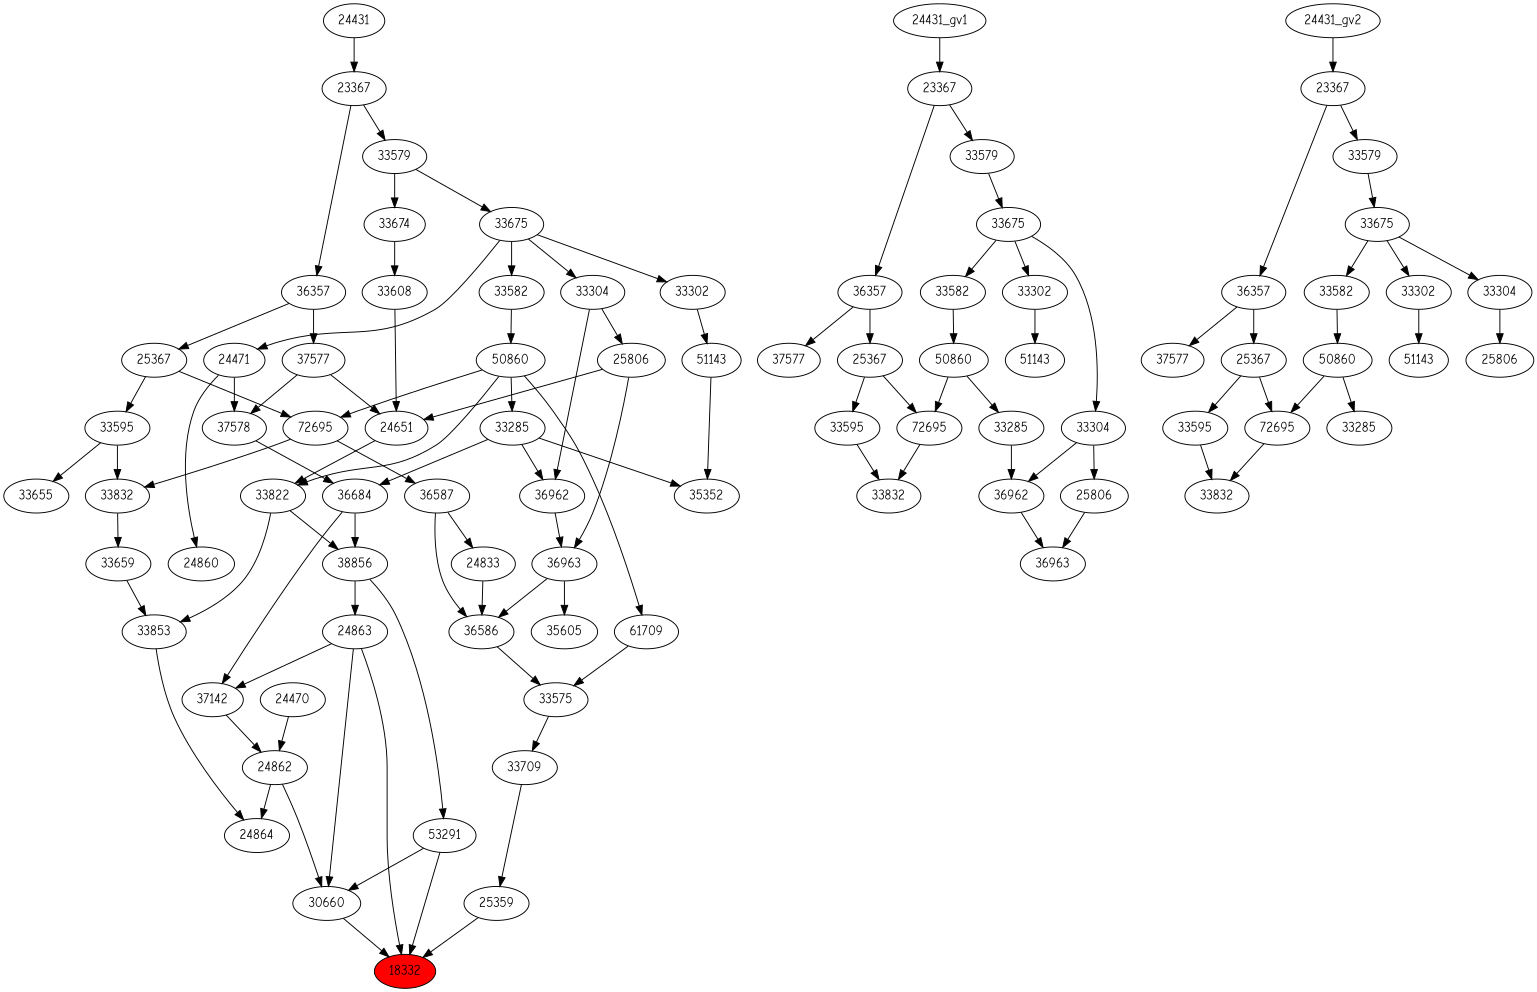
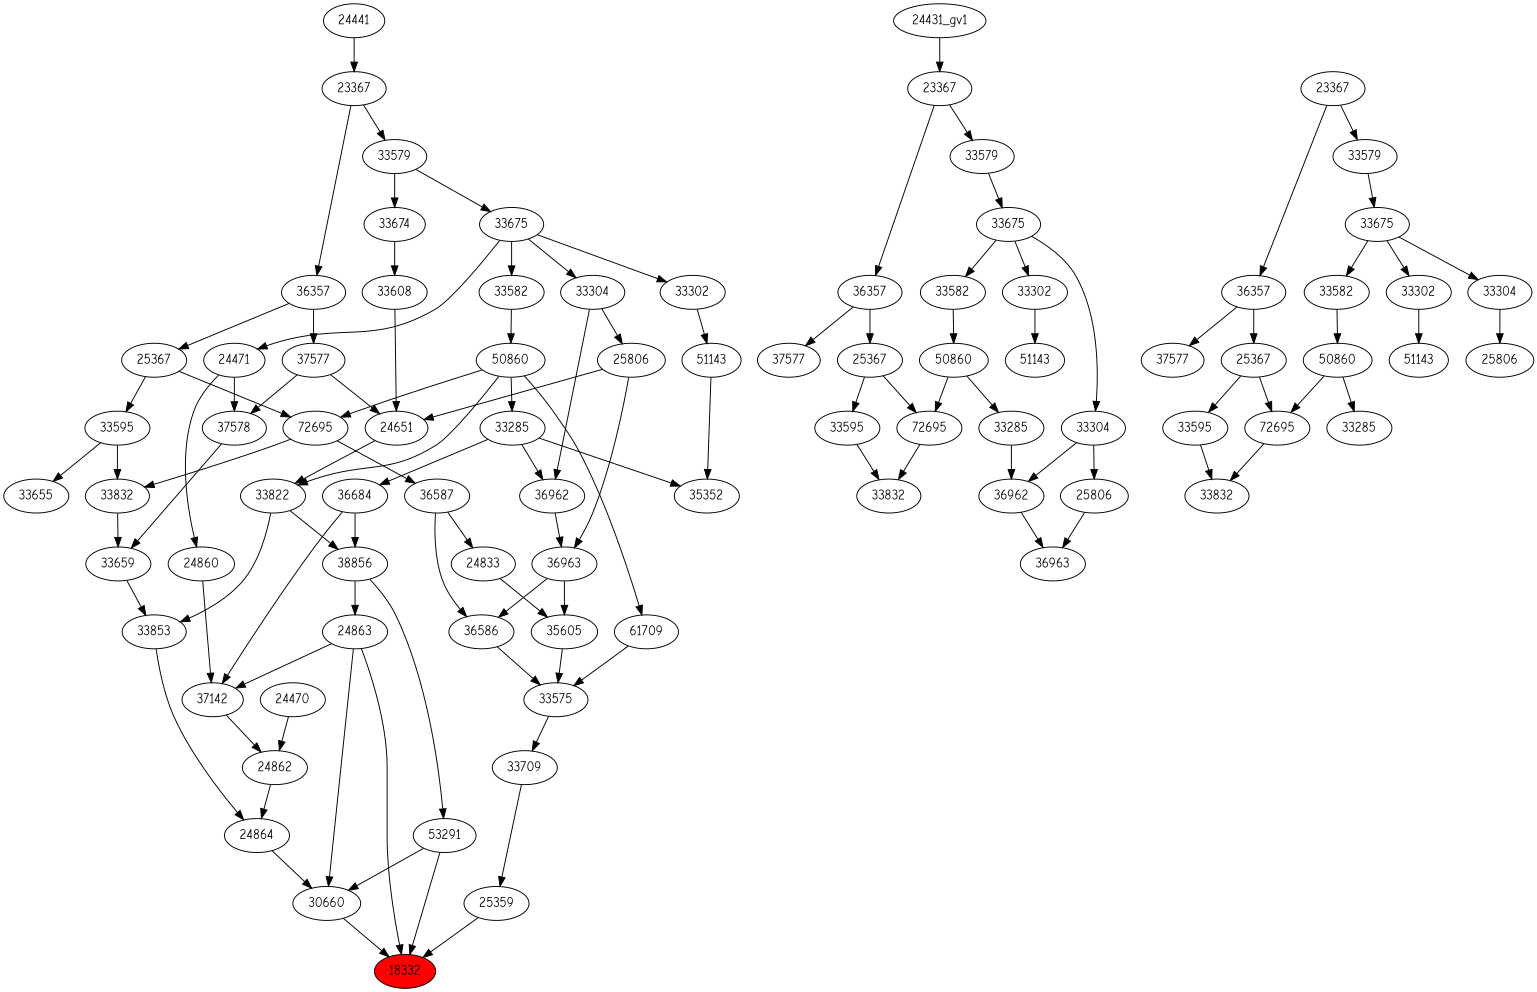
(354, 21) -> (354, 21)
(1333, 21) -> none
(290, 460) -> (179, 492)
(483, 593) -> (518, 593)
none -> (207, 627)
none -> (561, 661)
(302, 830) -> (288, 866)
